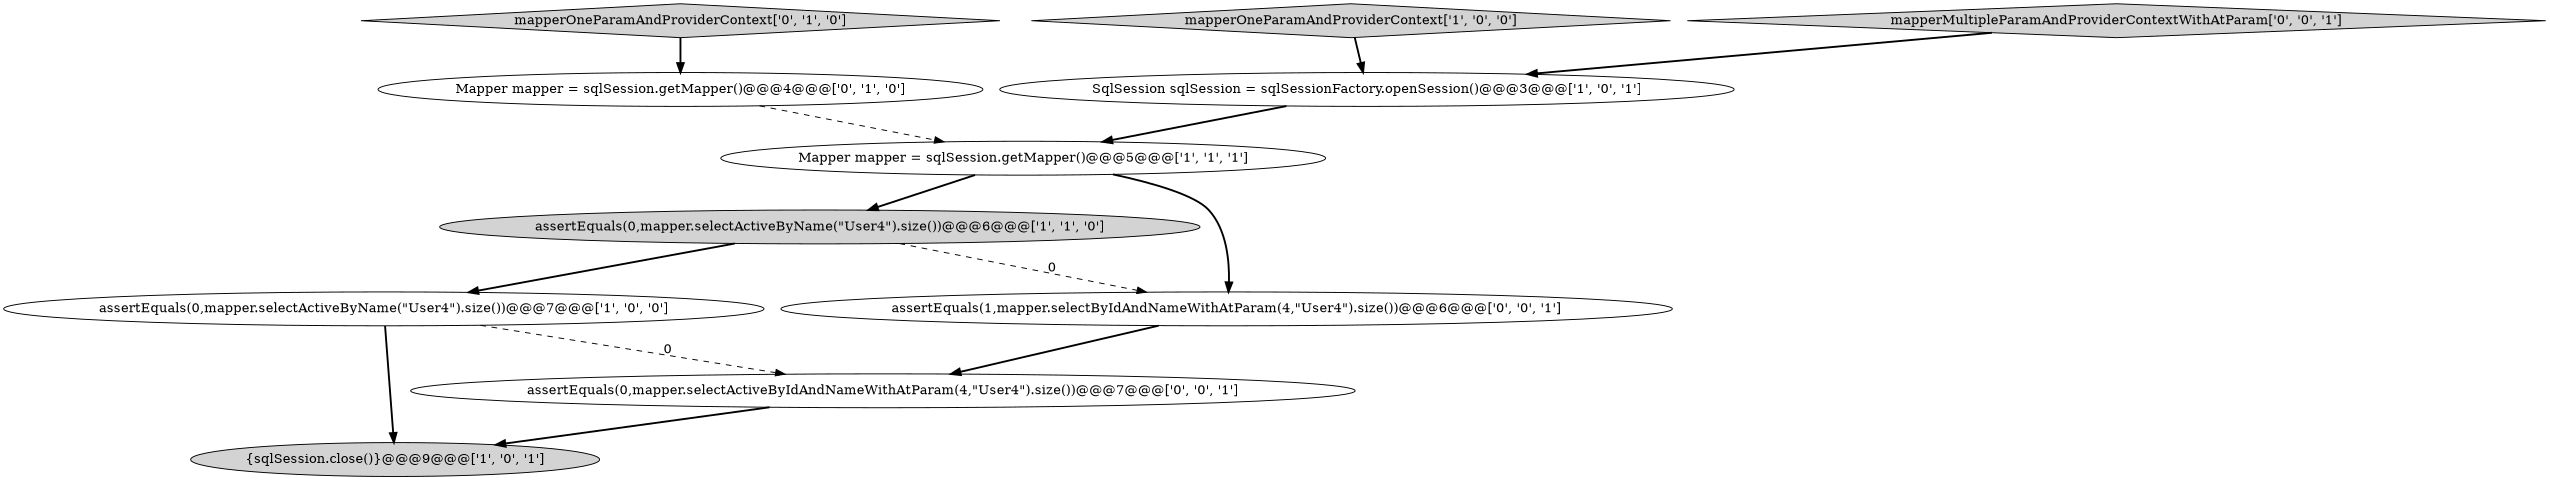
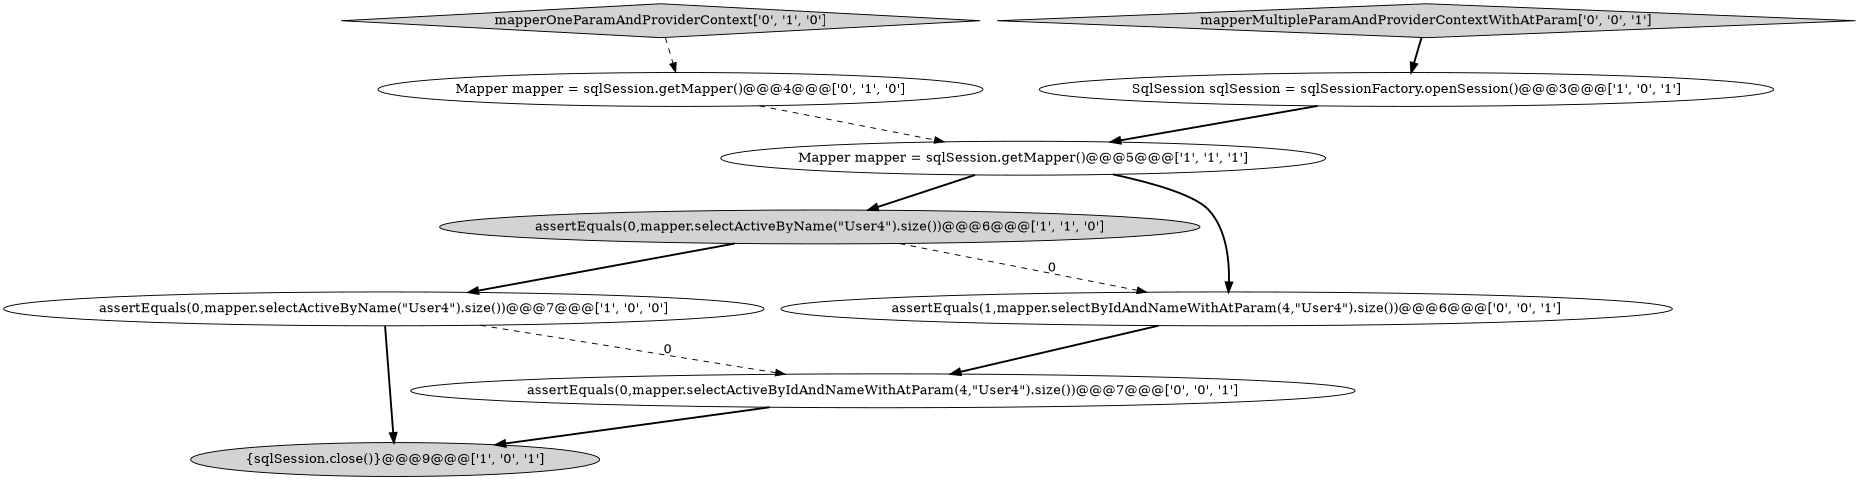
(1351, 21) -> none
(680, 50) -> (669, 50)
